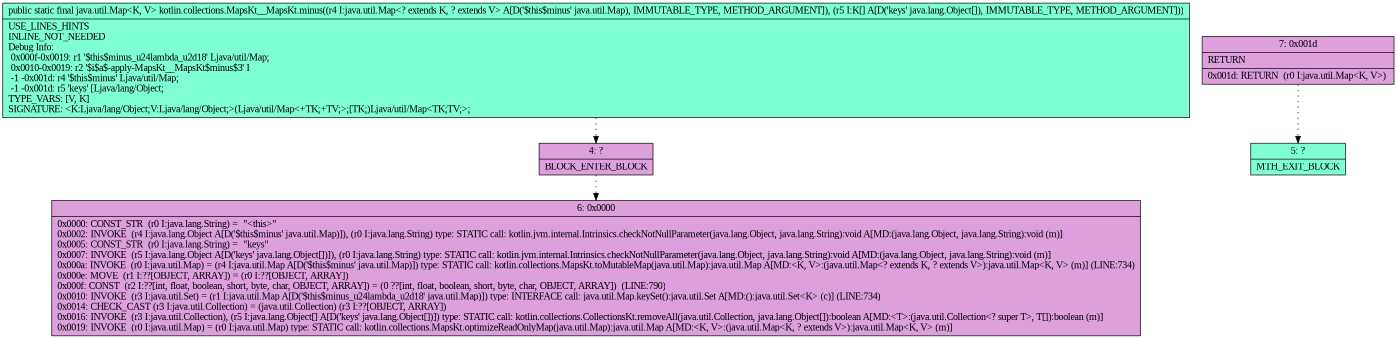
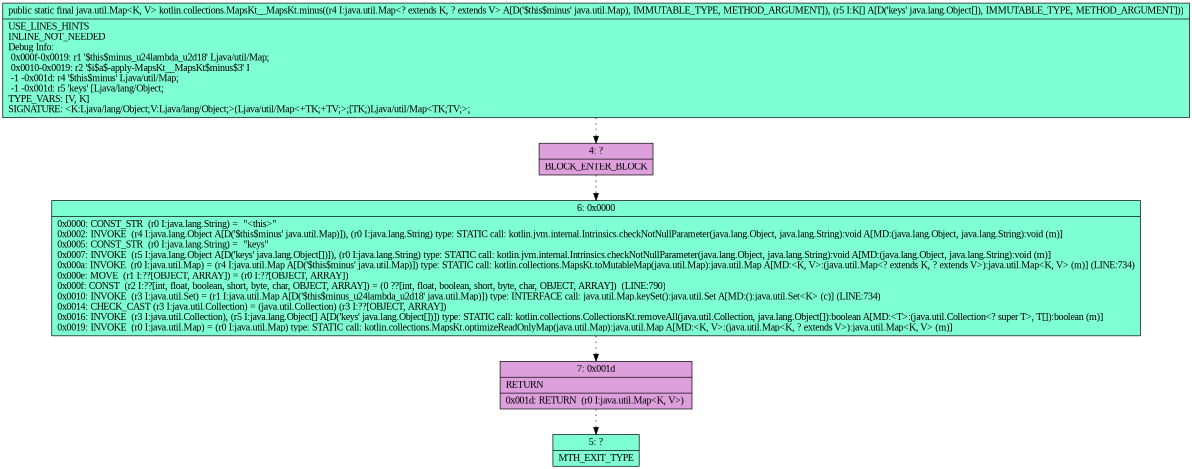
(1298, 167) -> (596, 458)
(596, 268) -> (596, 268)
none -> (596, 345)
